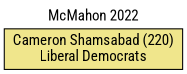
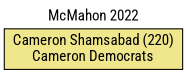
(93, 49) -> (93, 49)
